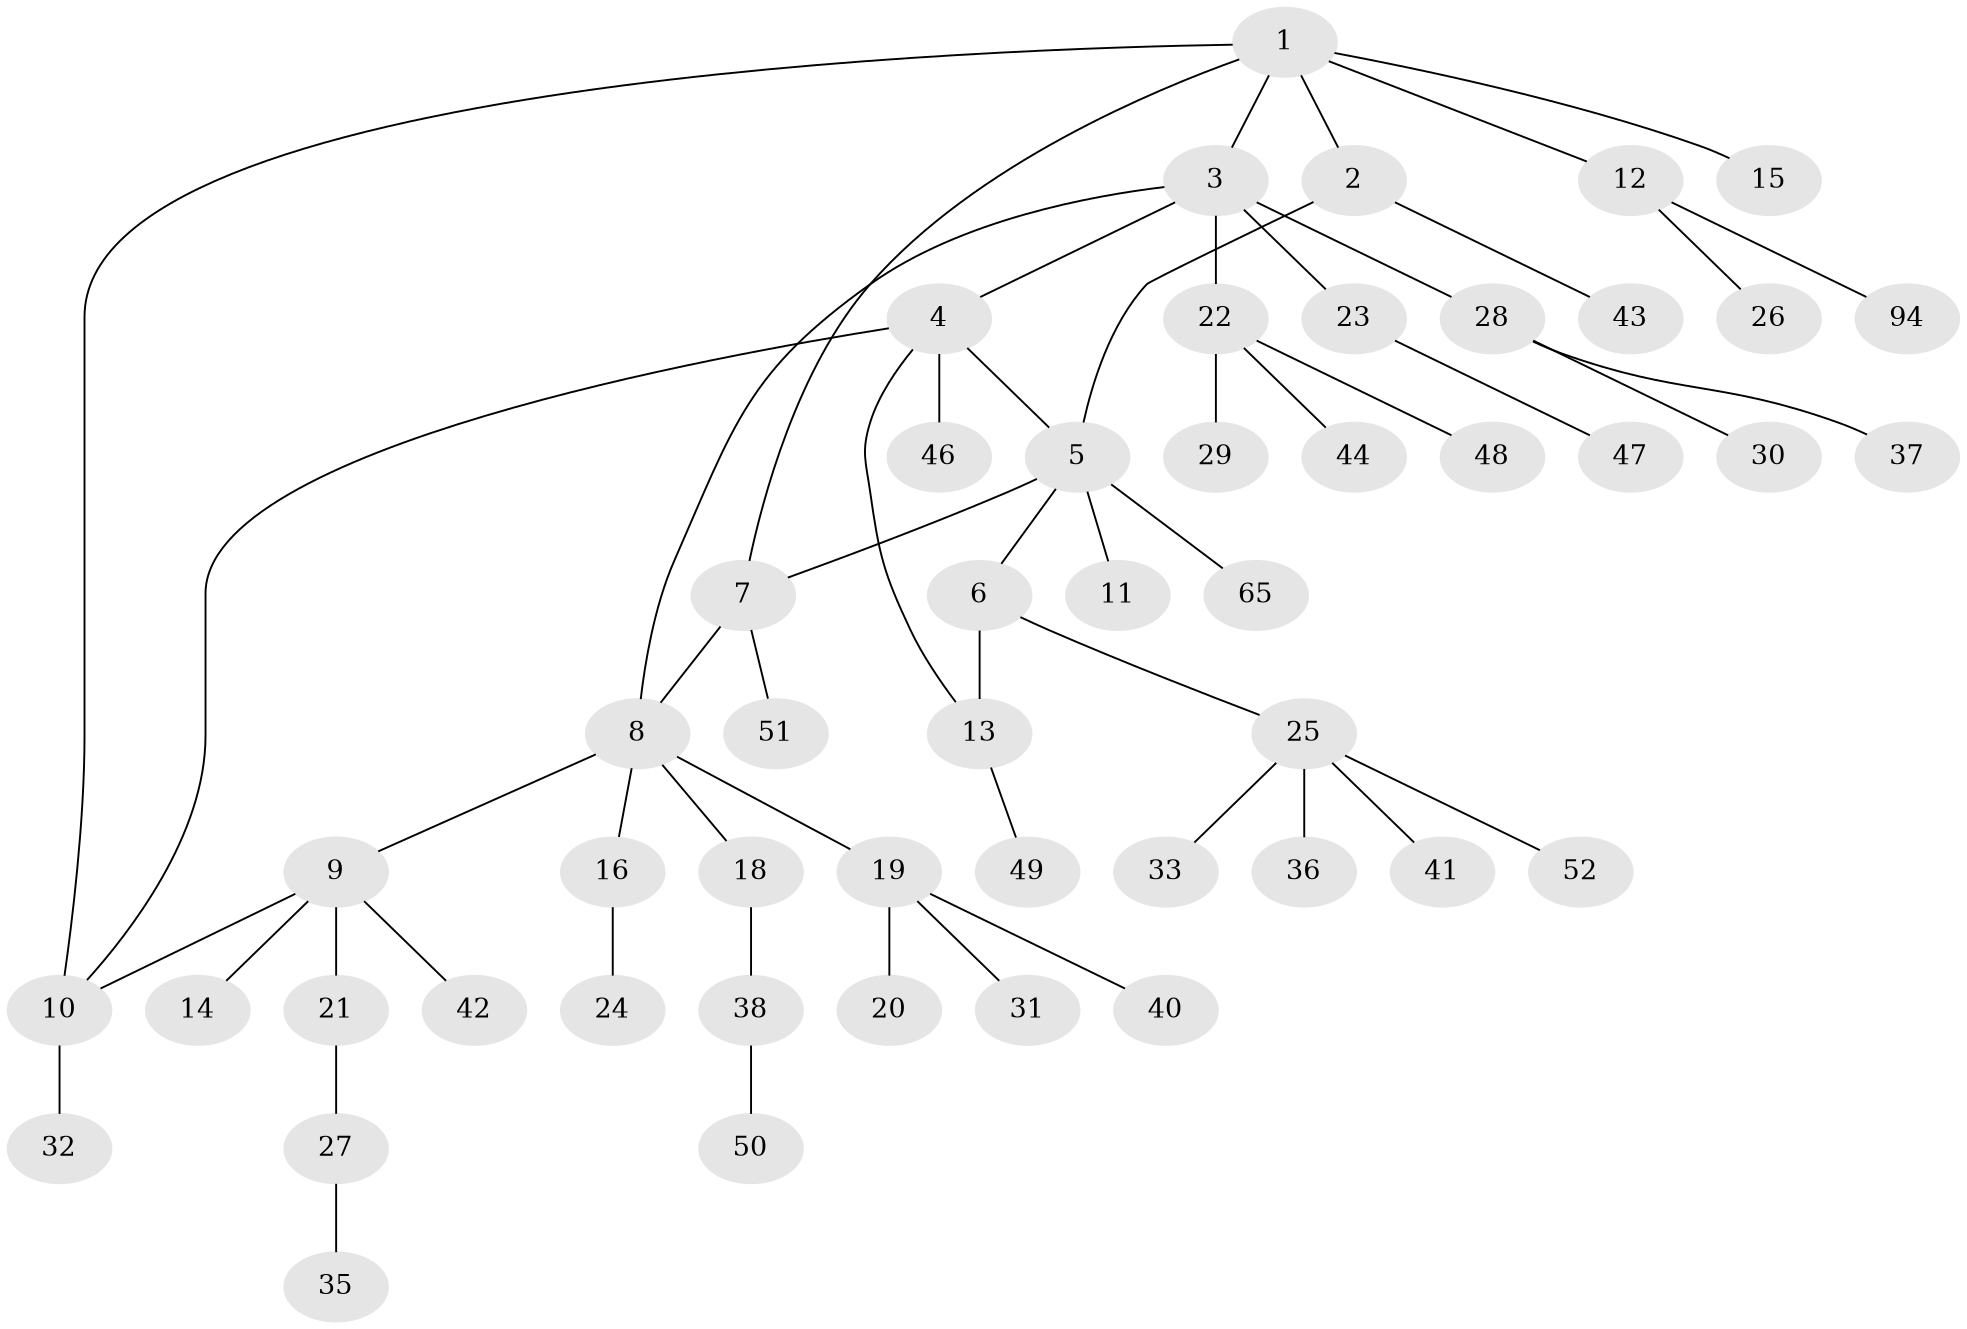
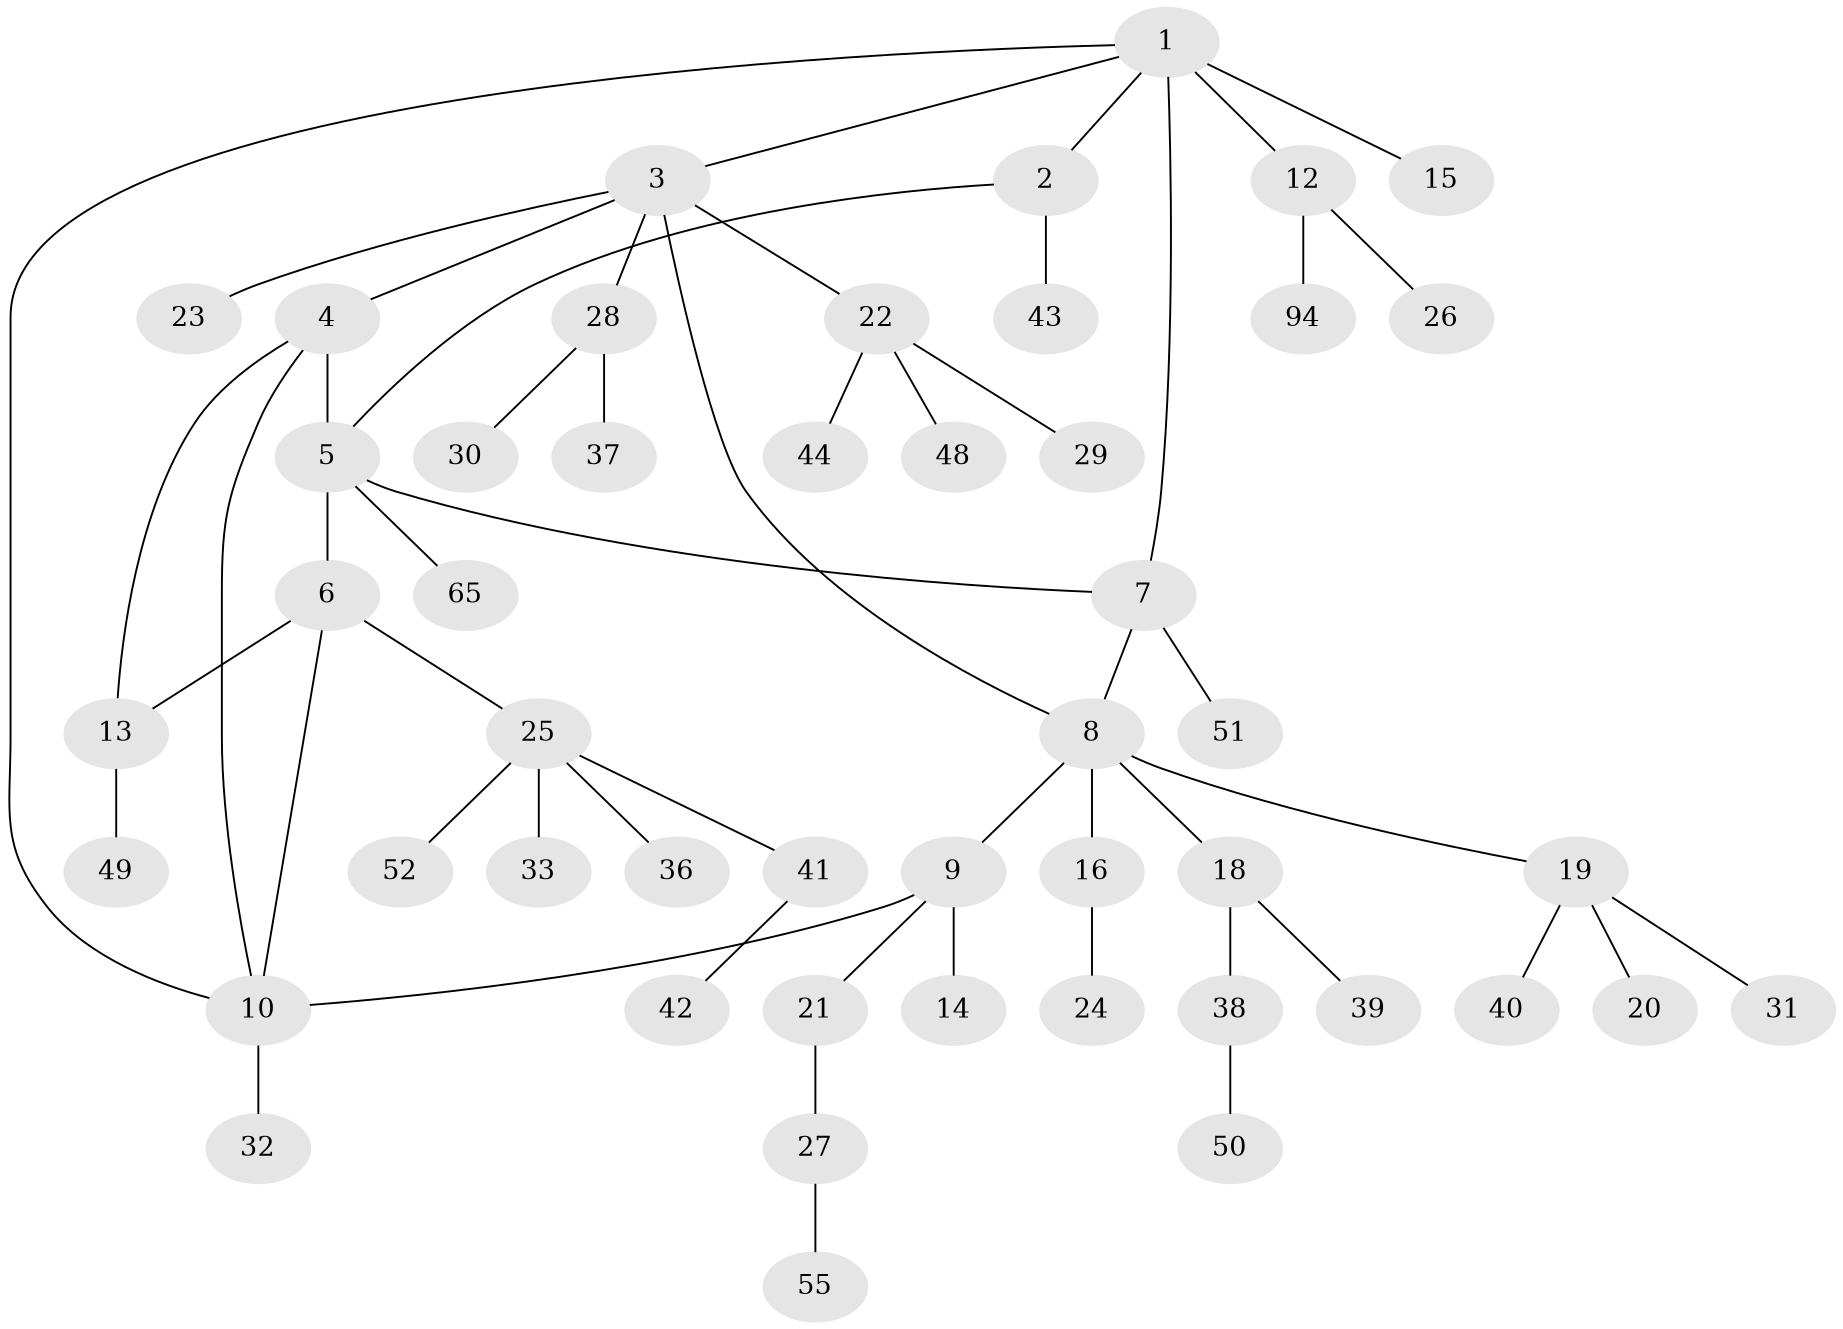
(939, 457) -> none
(1631, 457) -> none
(1118, 595) -> none
none -> (293, 803)
(405, 941) -> (761, 927)
none -> (1369, 1010)
(336, 1287) -> (815, 1287)
